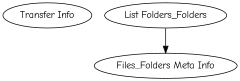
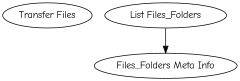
(47, 15) -> (47, 15)
(166, 15) -> (166, 15)
